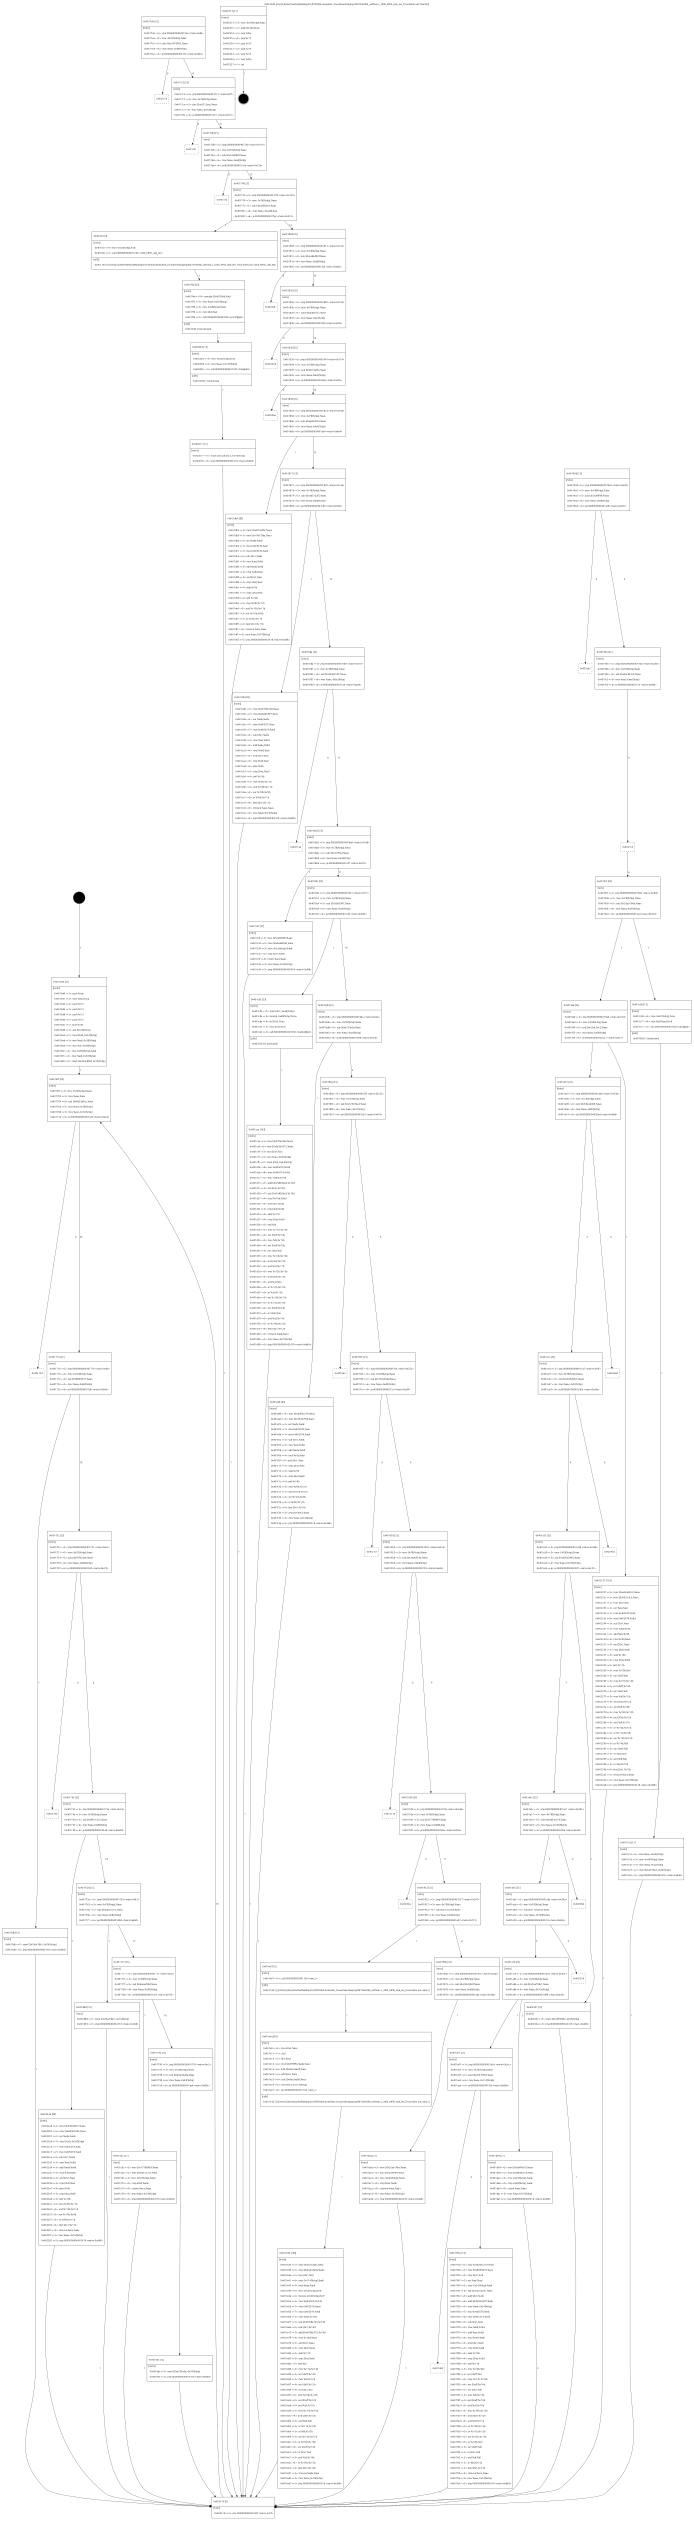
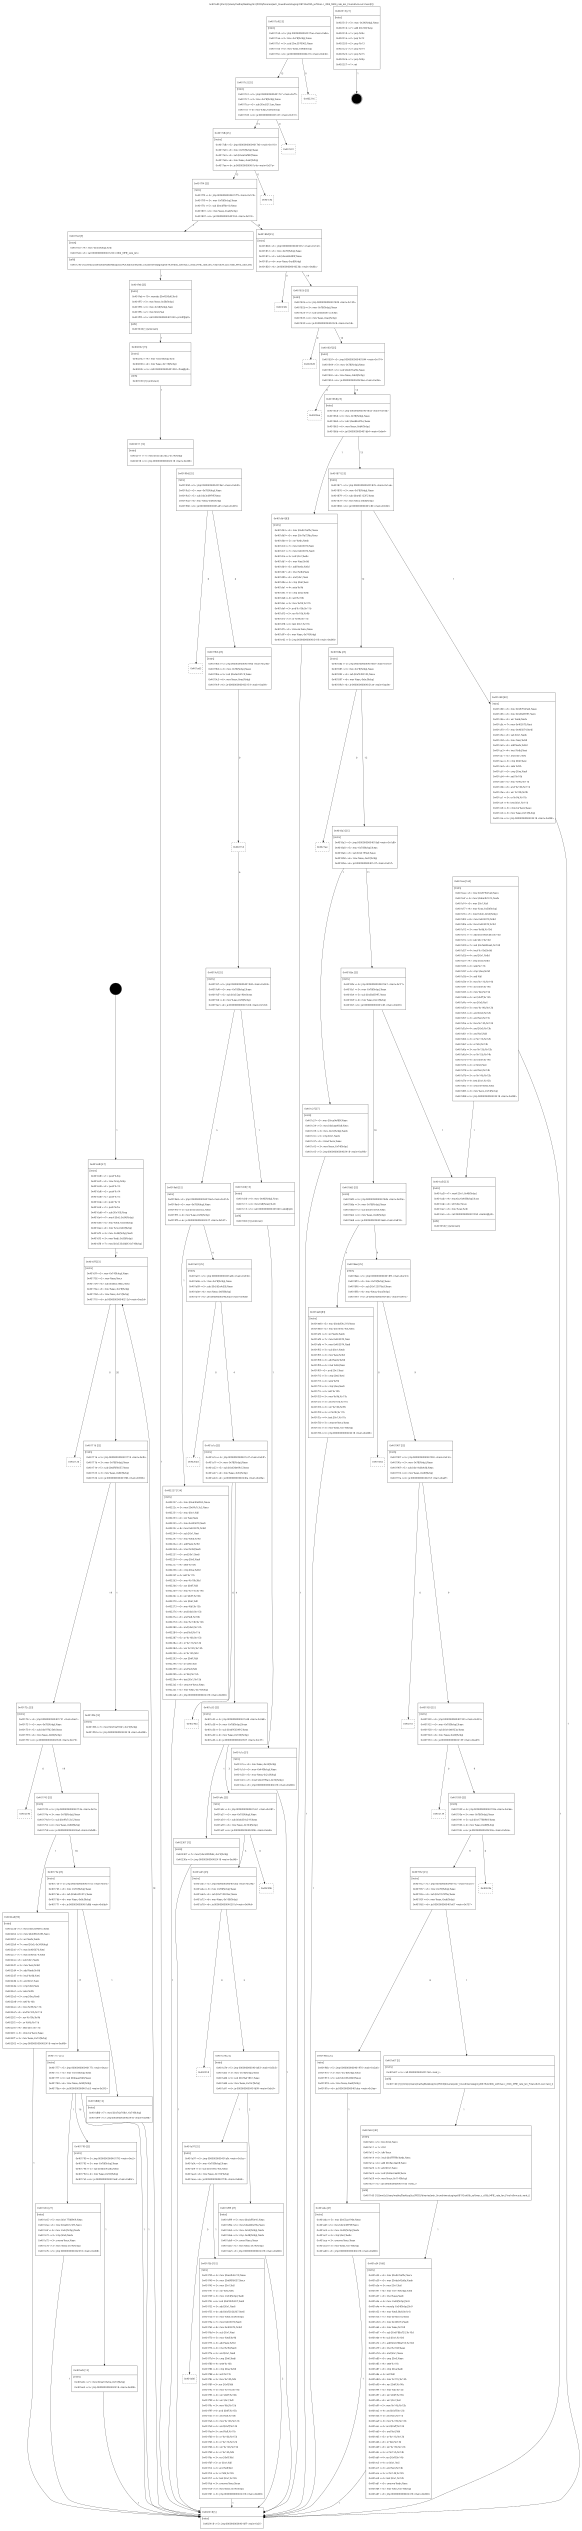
(281, 1086) -> (470, 1138)
(93, 1683) -> (63, 1769)
(35, 2308) -> (143, 2299)
